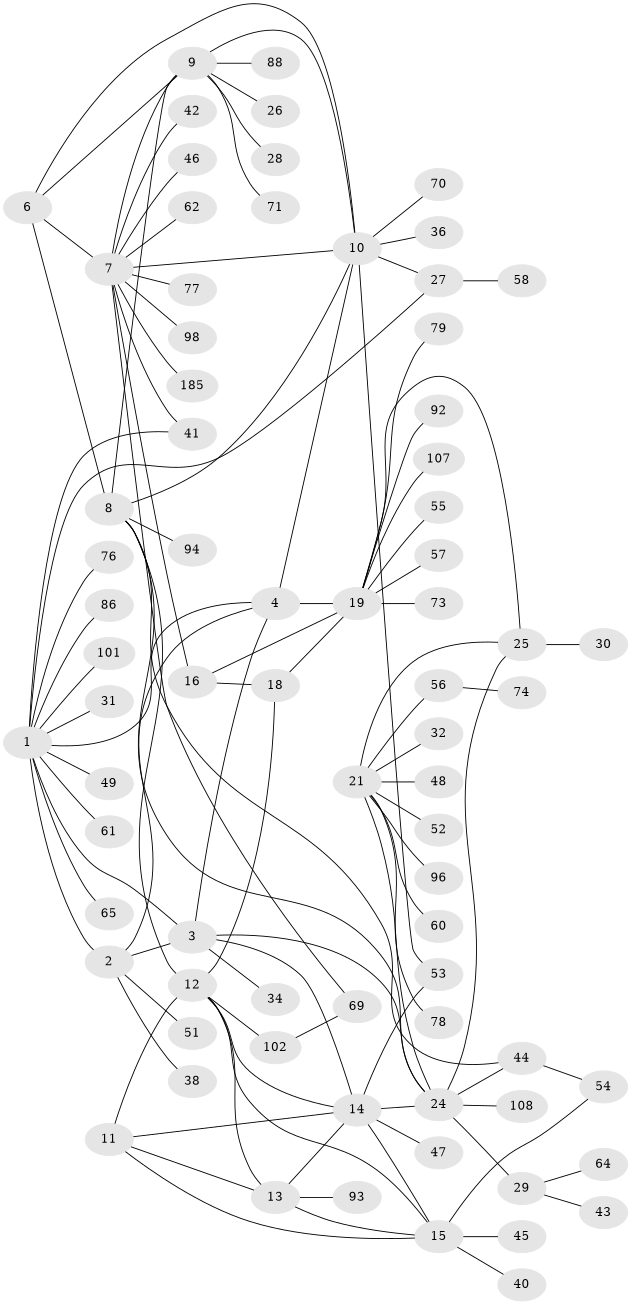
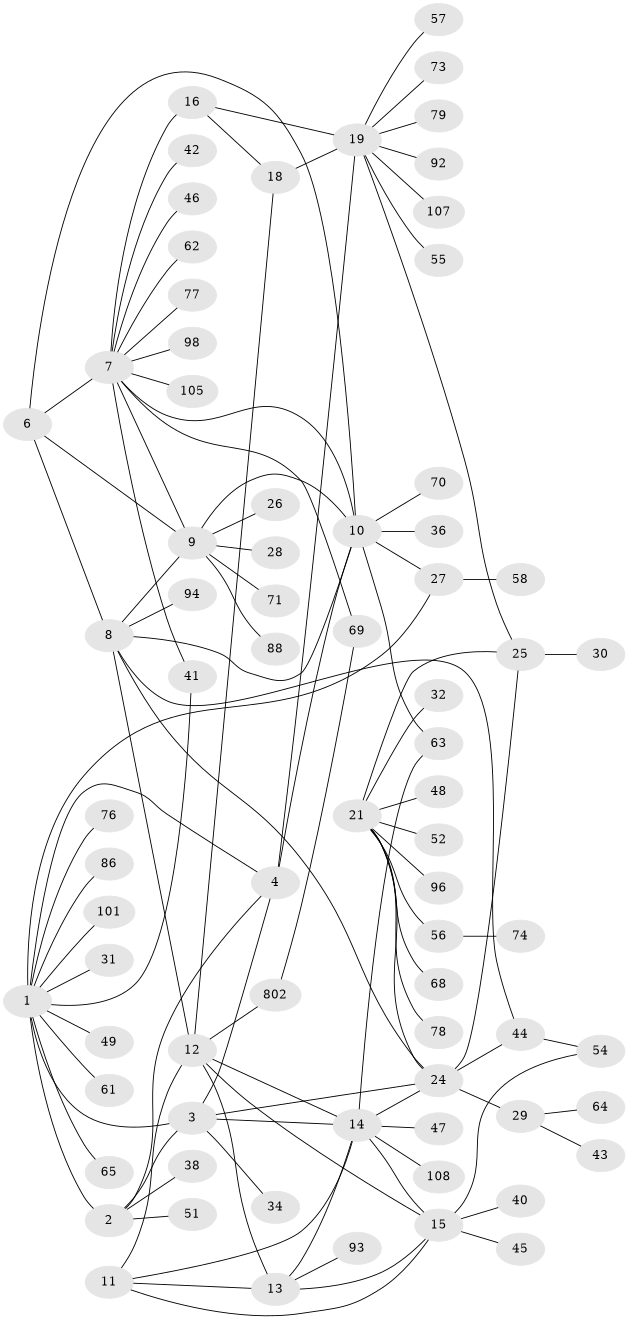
(192, 386) -> (192, 391)
(439, 926) -> (439, 984)
(439, 975) -> (439, 744)
(276, 1048) -> (276, 995)
(480, 1106) -> (398, 1151)
